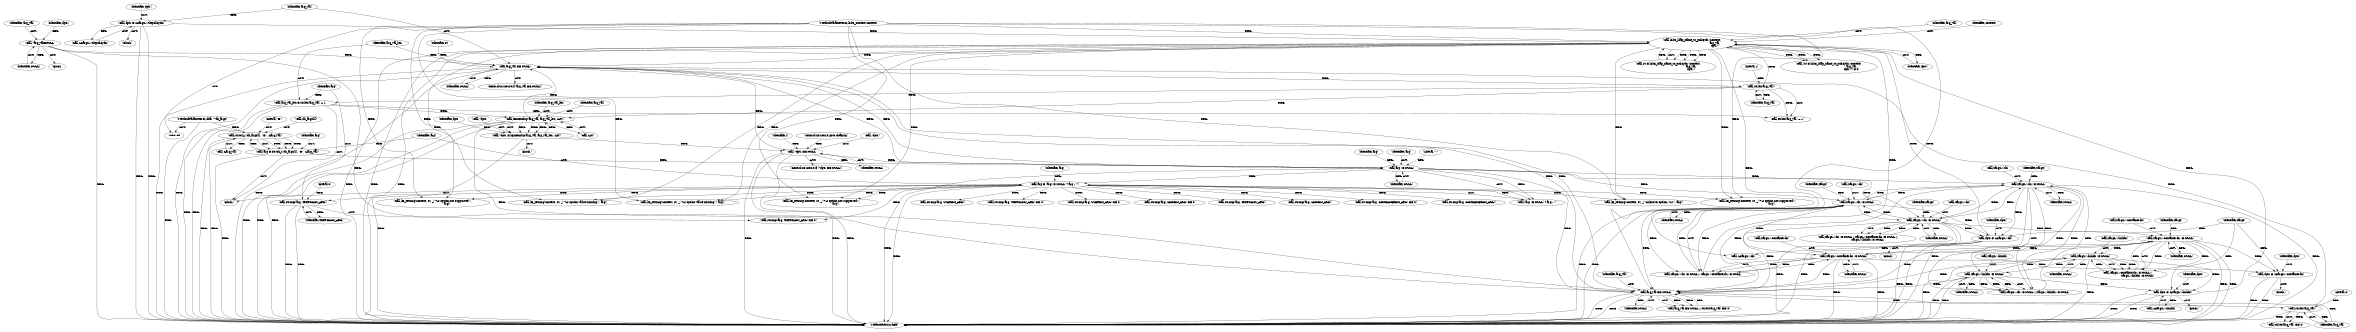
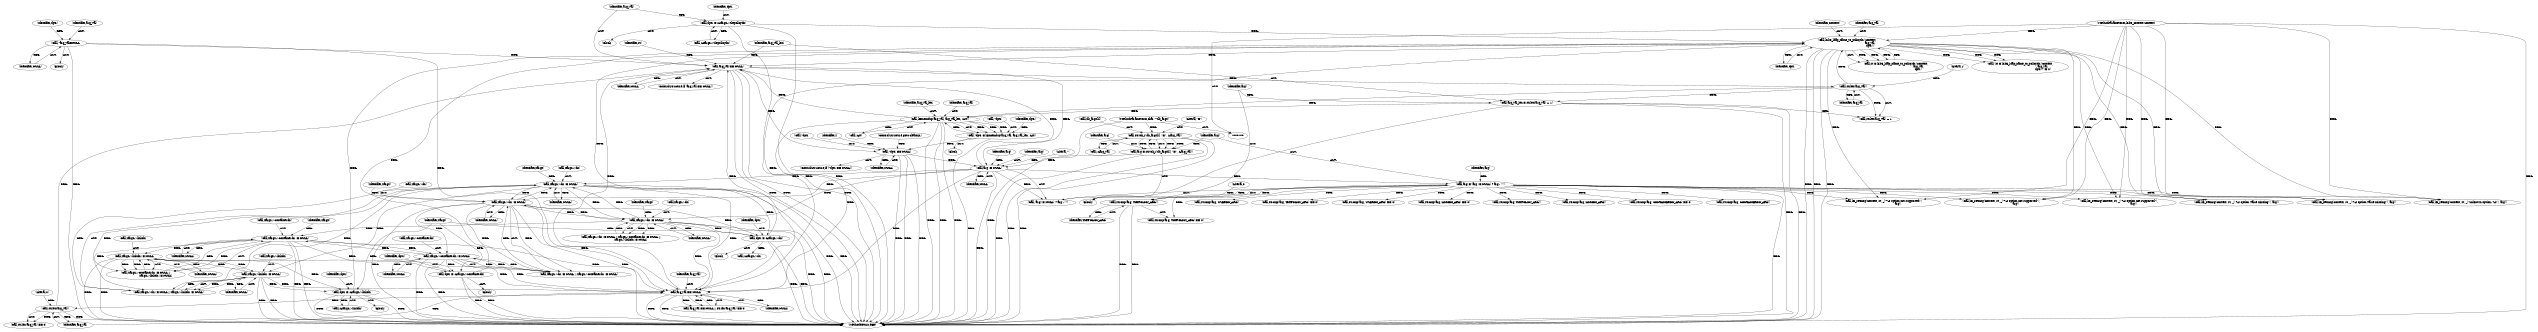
(1688, 31) -> (2019, 319)
(1889, 165) -> (968, 50)
